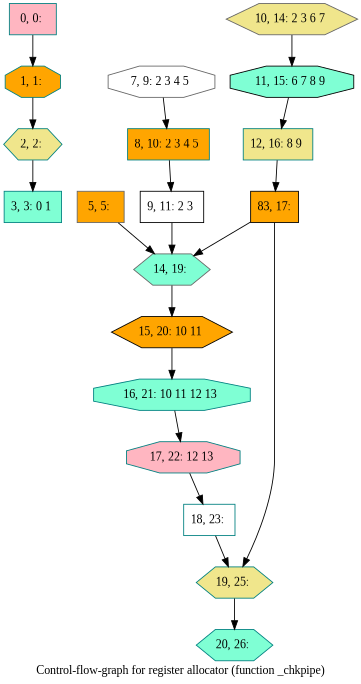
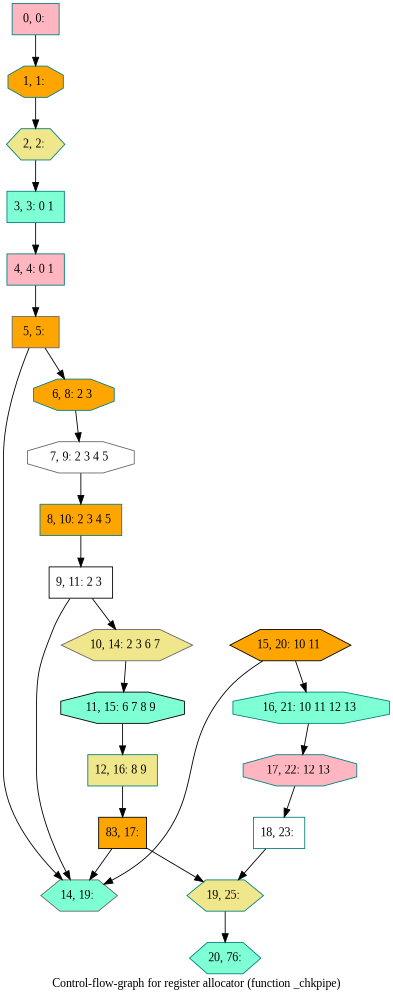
none -> (36, 270)
(172, 297) -> (190, 773)
none -> (74, 395)
none -> (101, 610)
(235, 645) -> (225, 958)
